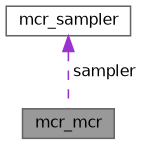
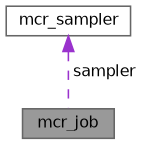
(68, 124) -> (68, 124)
